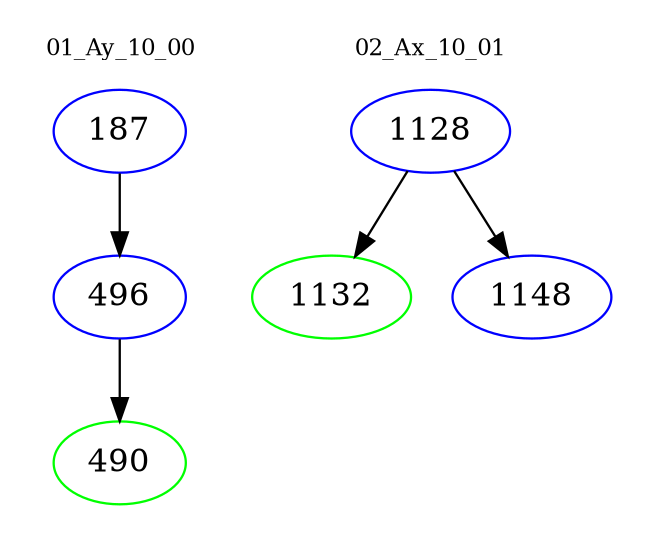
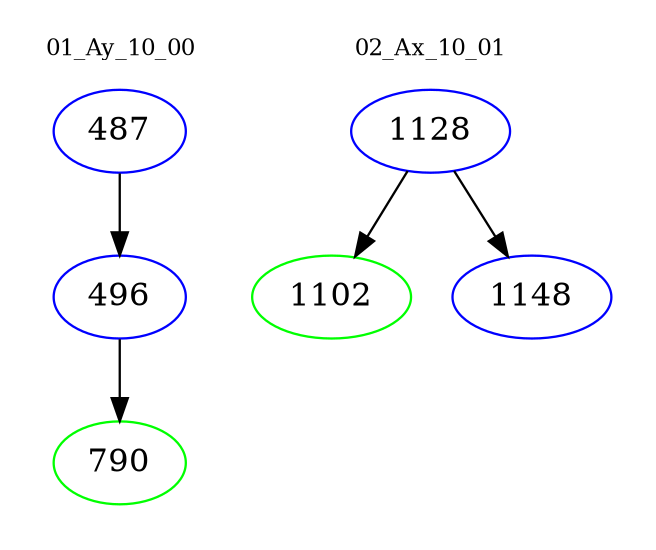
(120, 131) -> (120, 131)
(332, 297) -> (332, 297)
(120, 463) -> (120, 463)
